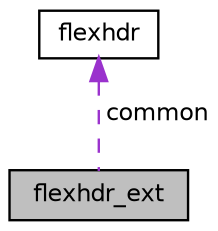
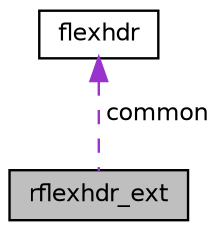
(99, 195) -> (99, 195)
